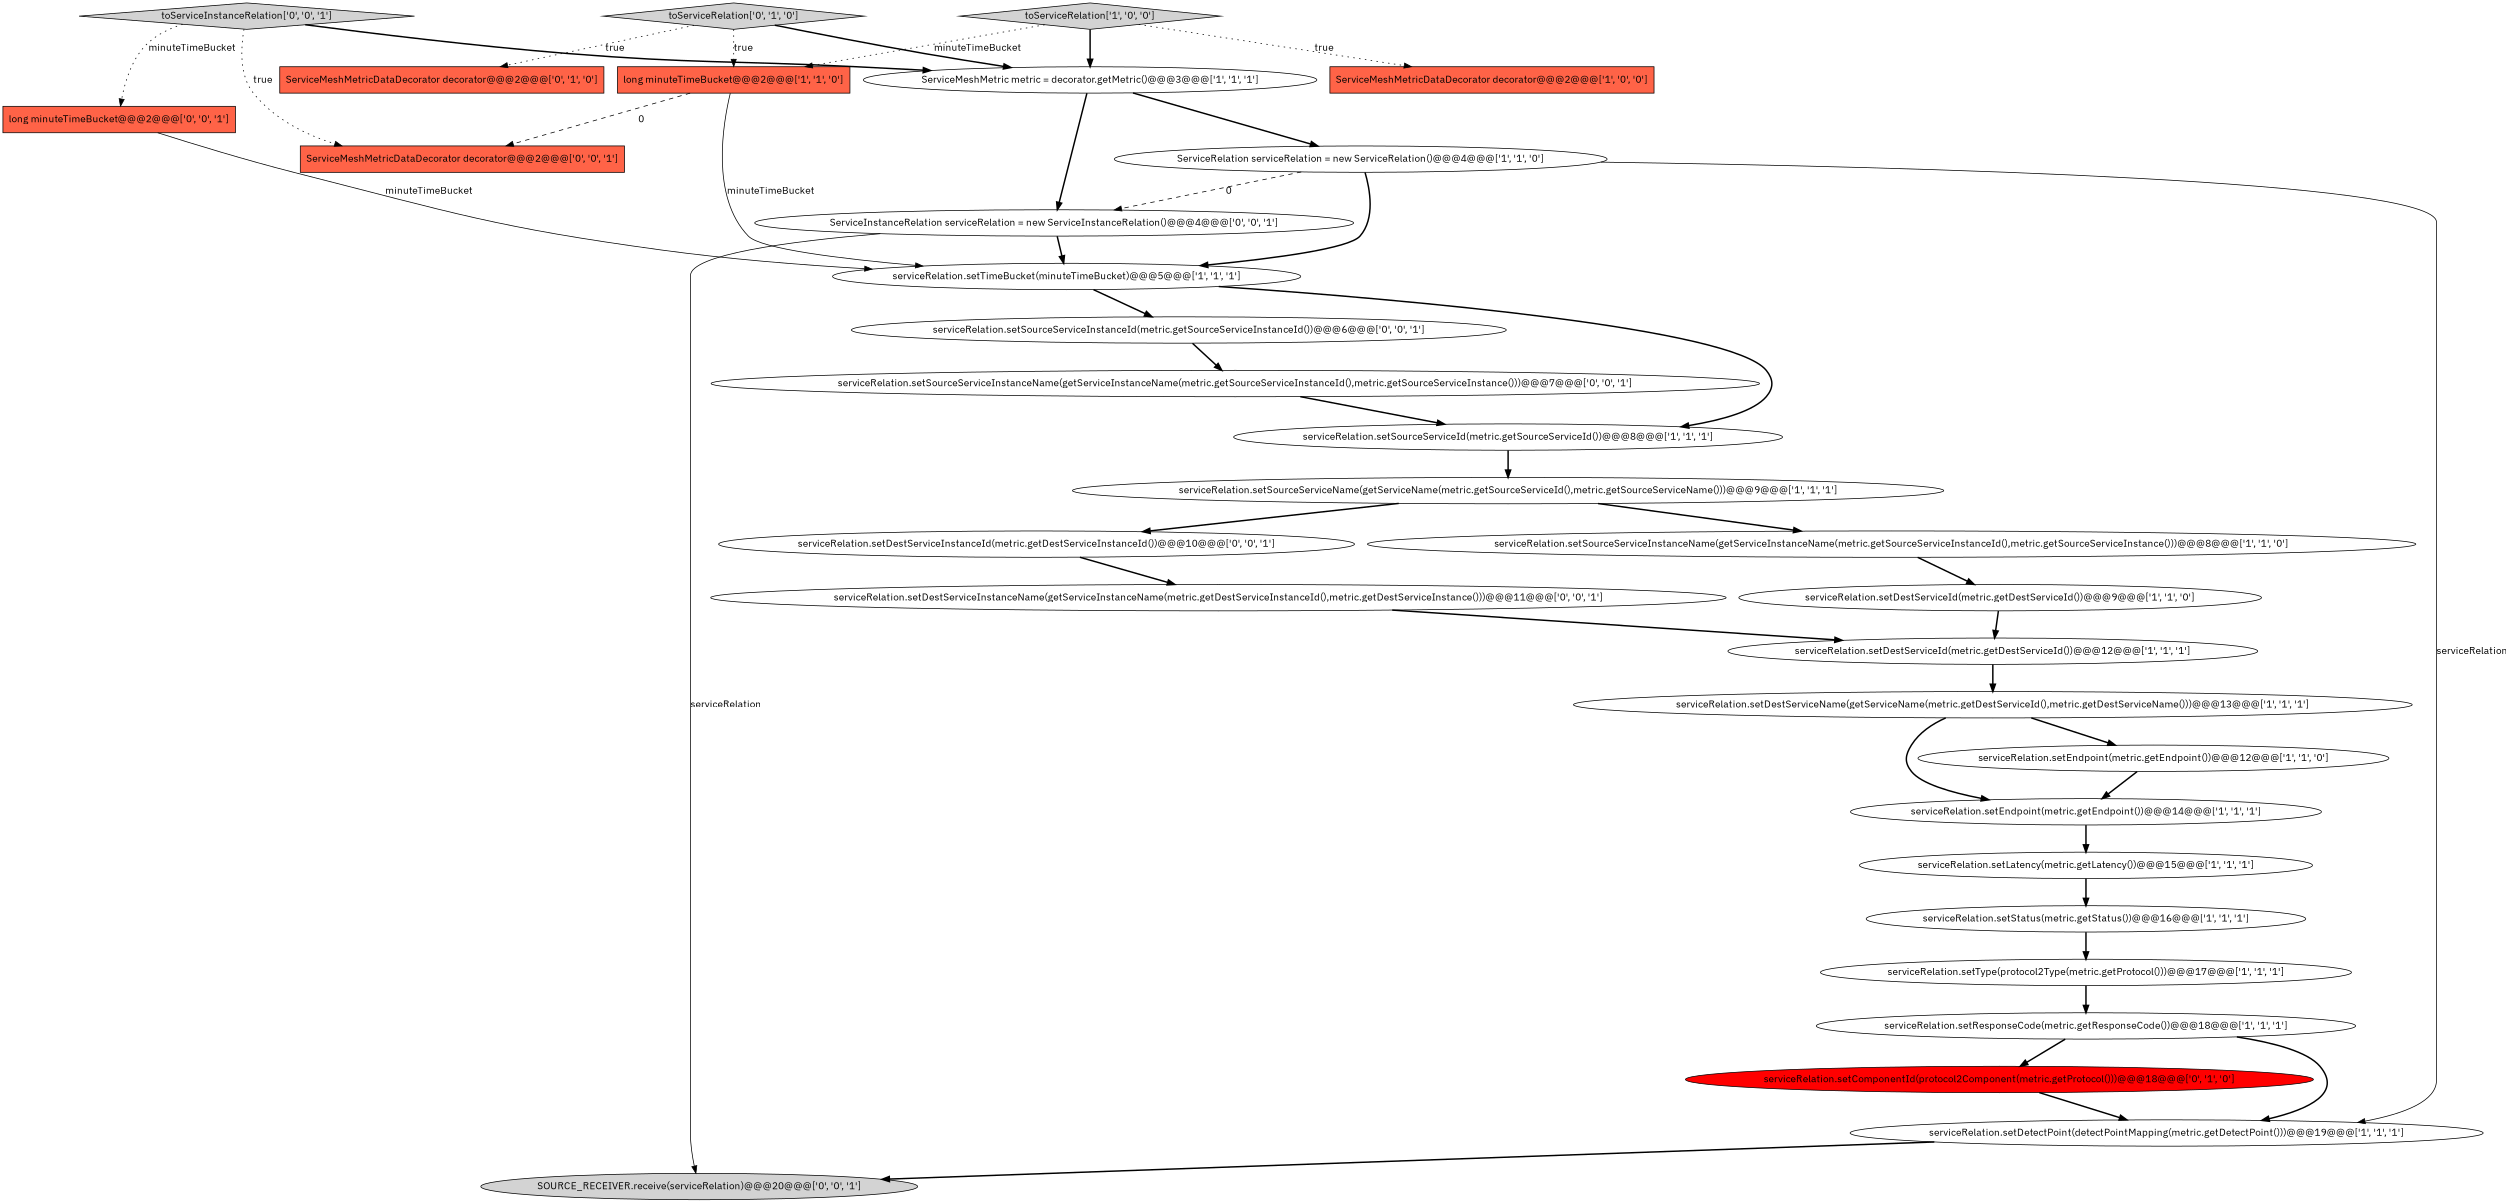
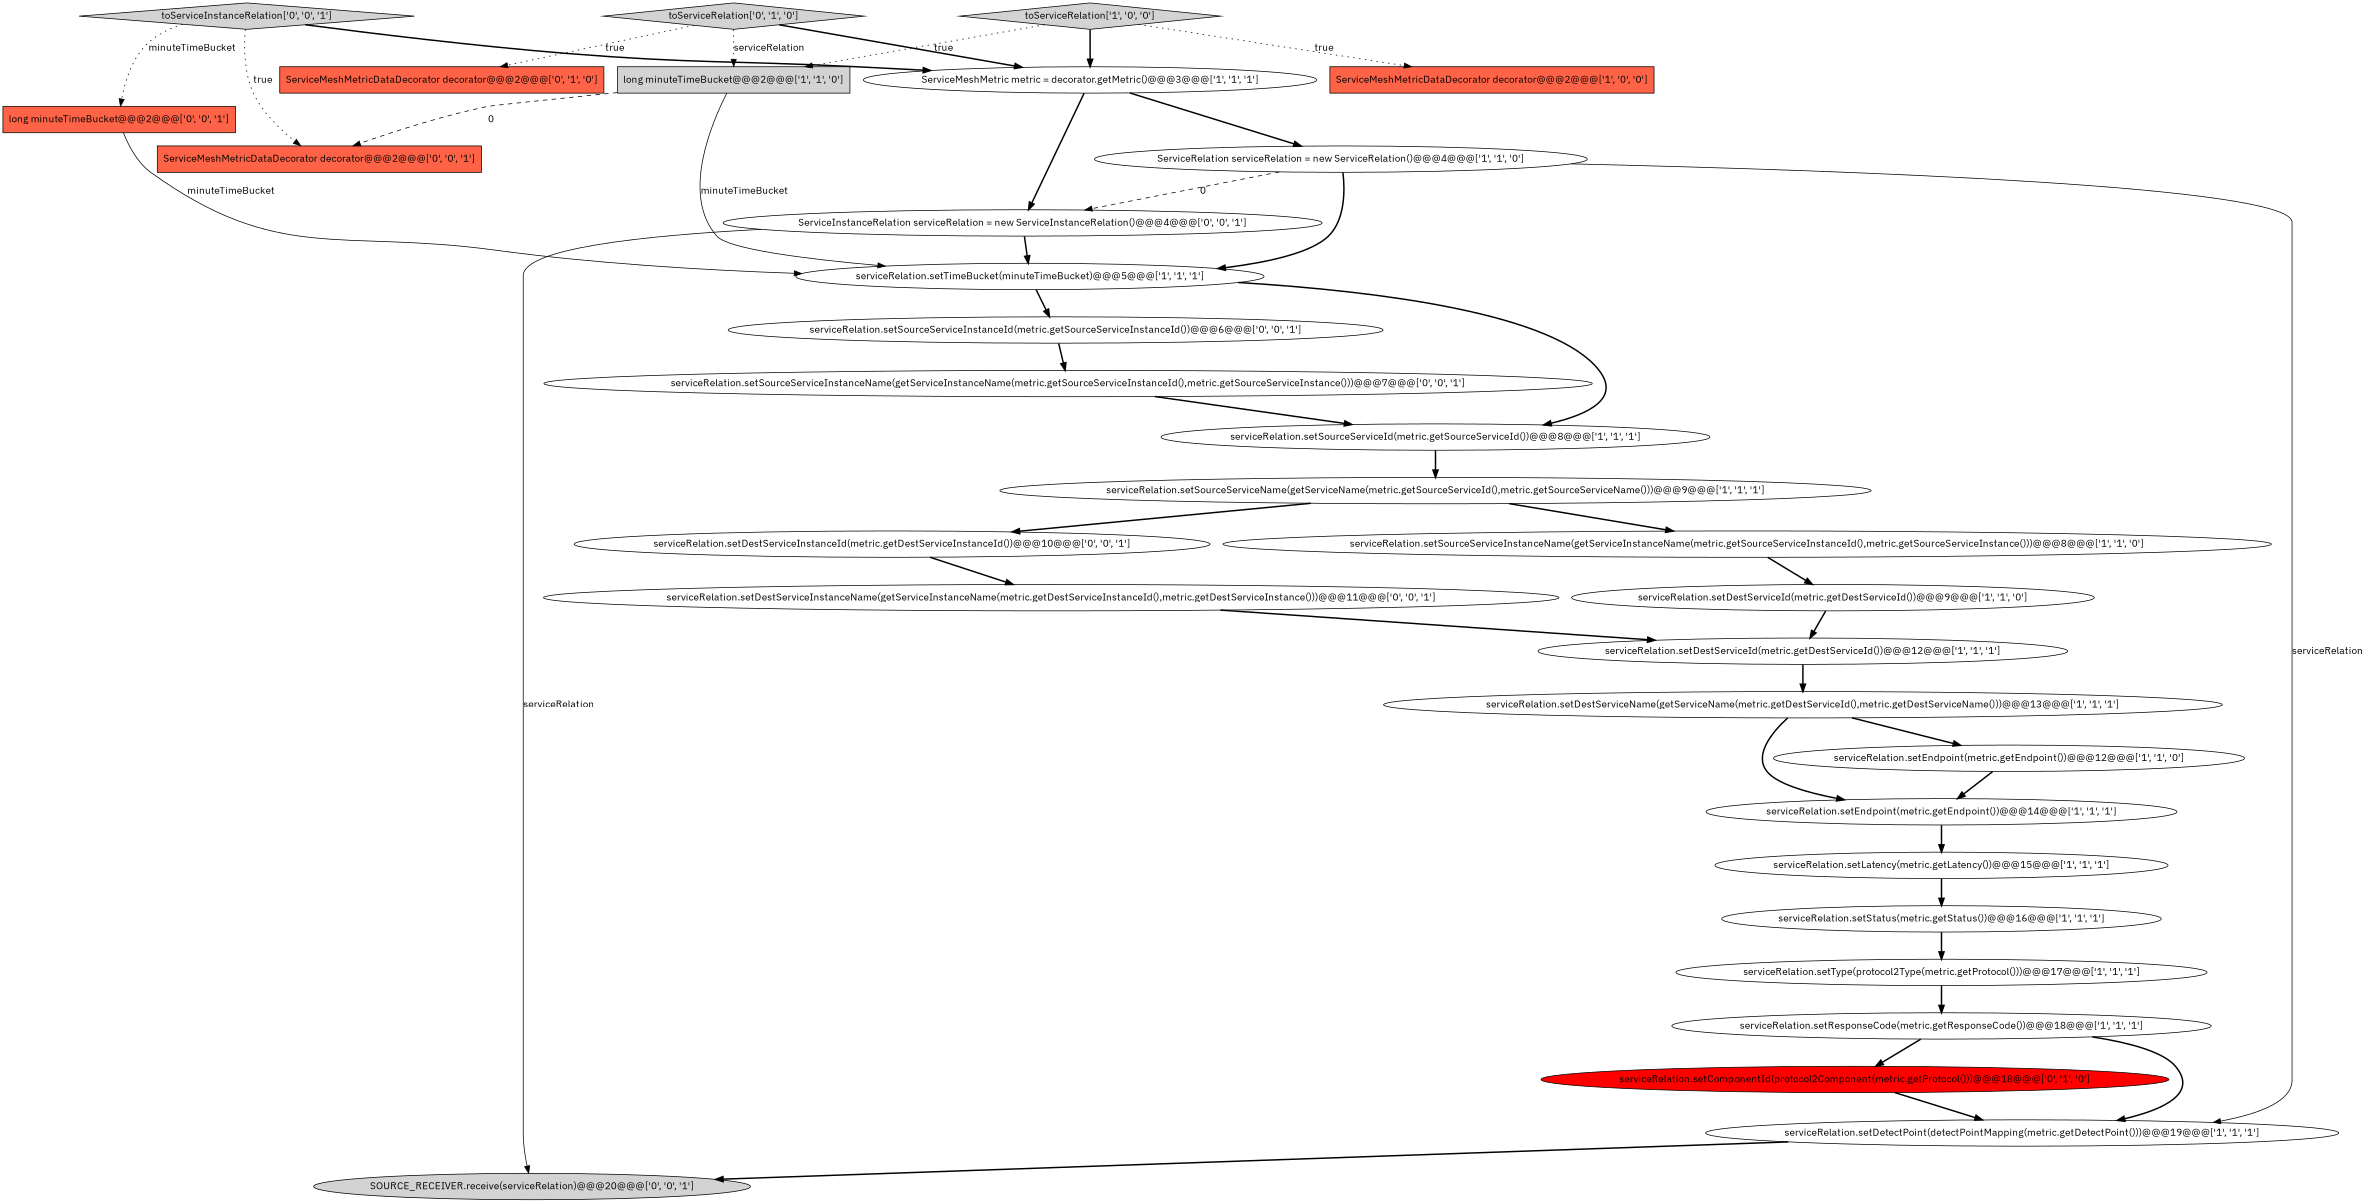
(744, 48) -> (769, 48)
(978, 48) -> (944, 48)
(734, 80) -> (734, 80)
